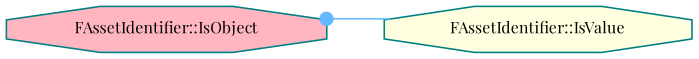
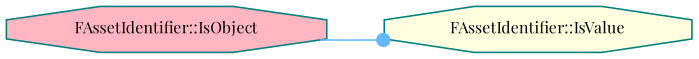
(361, 19) -> (348, 40)
